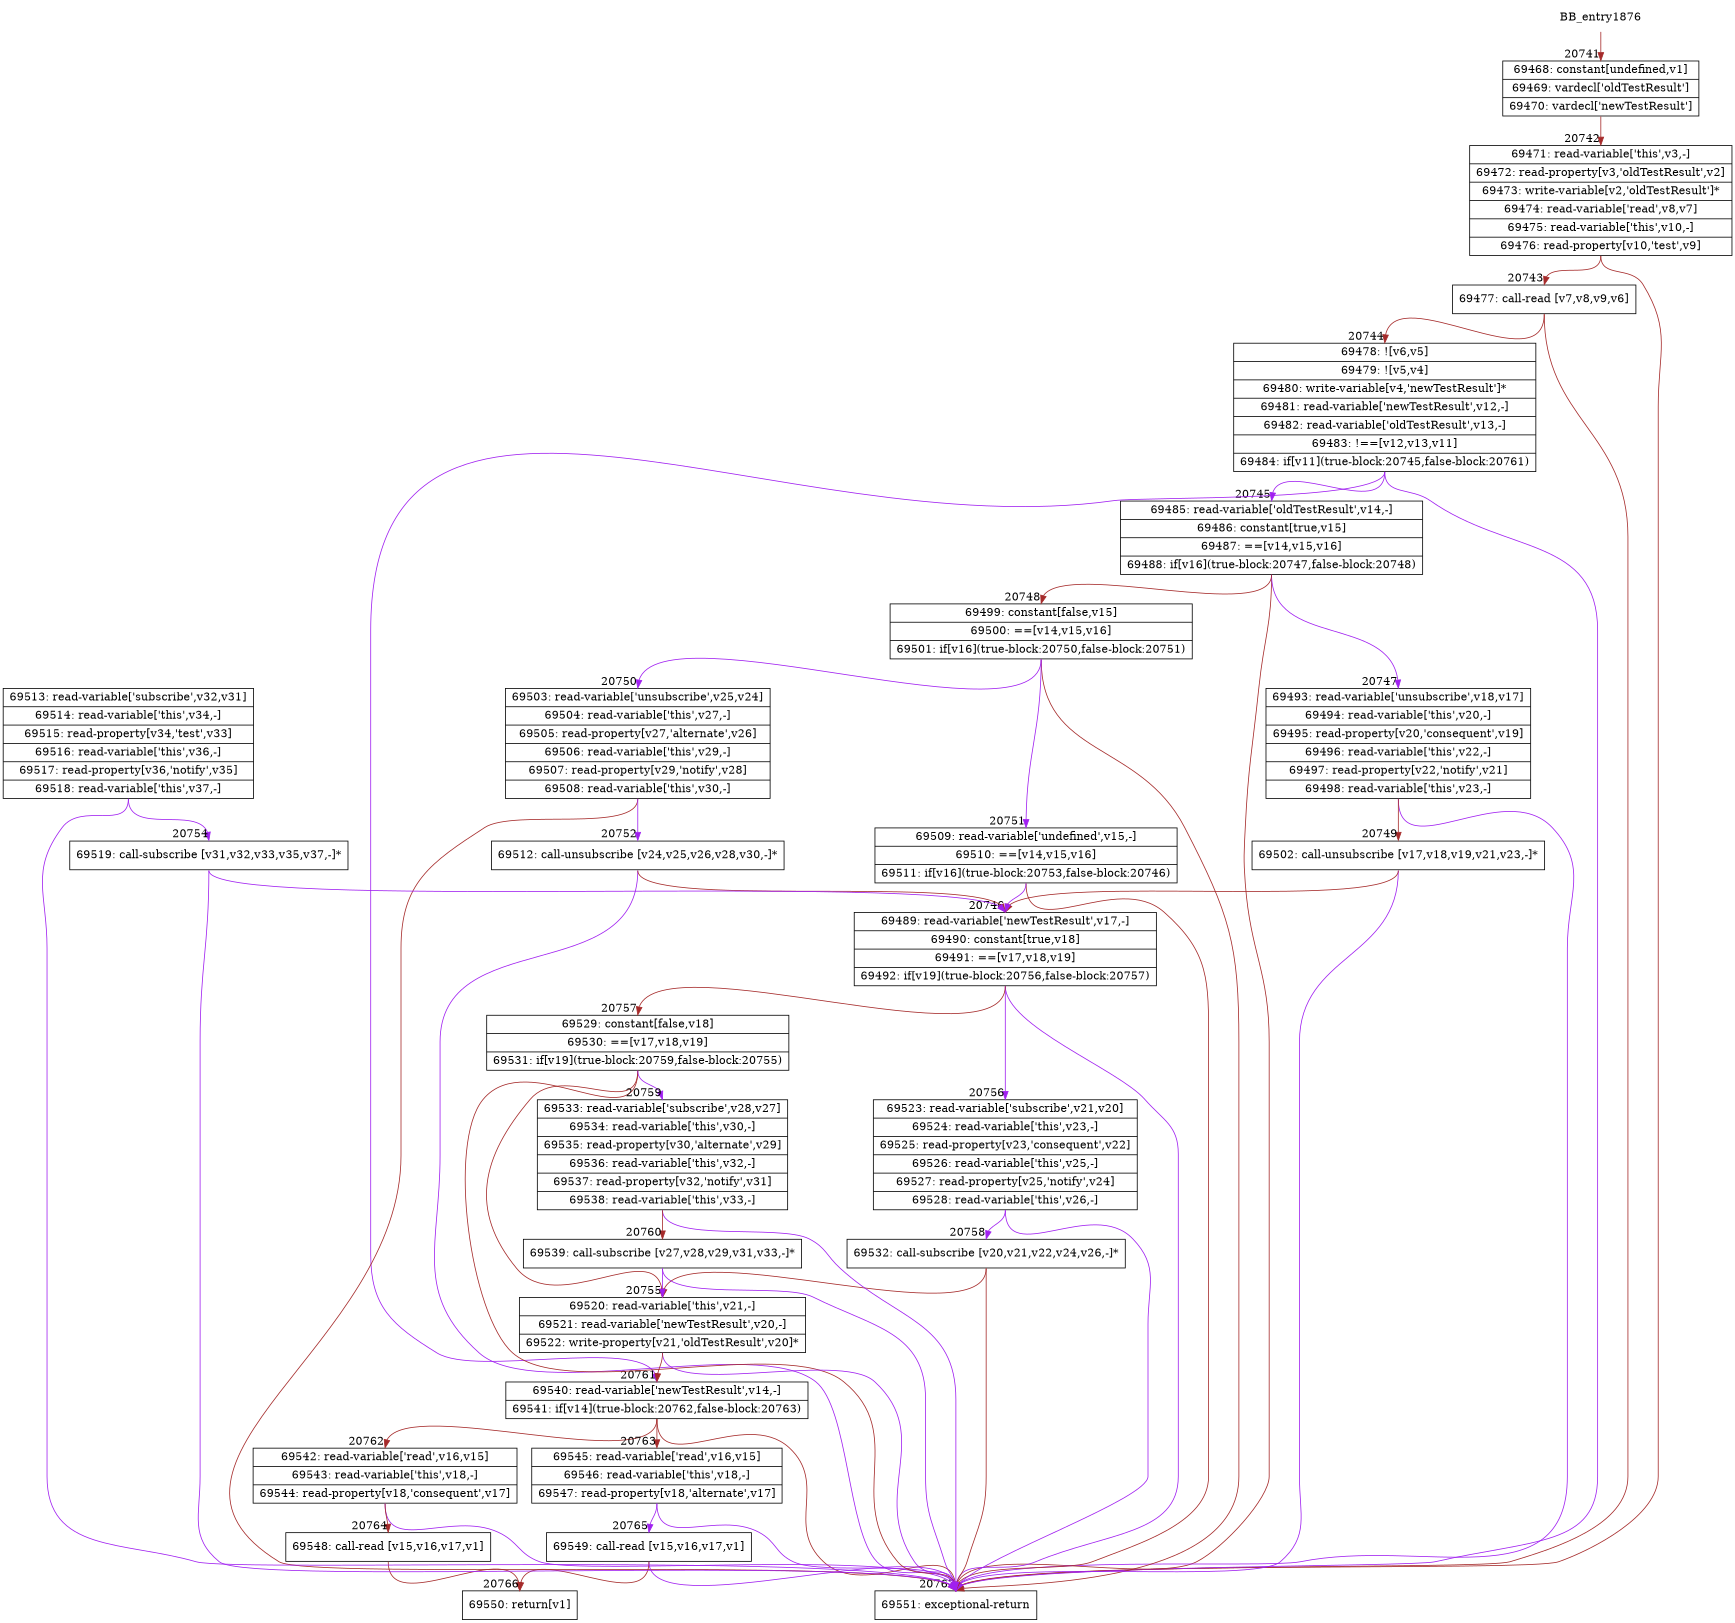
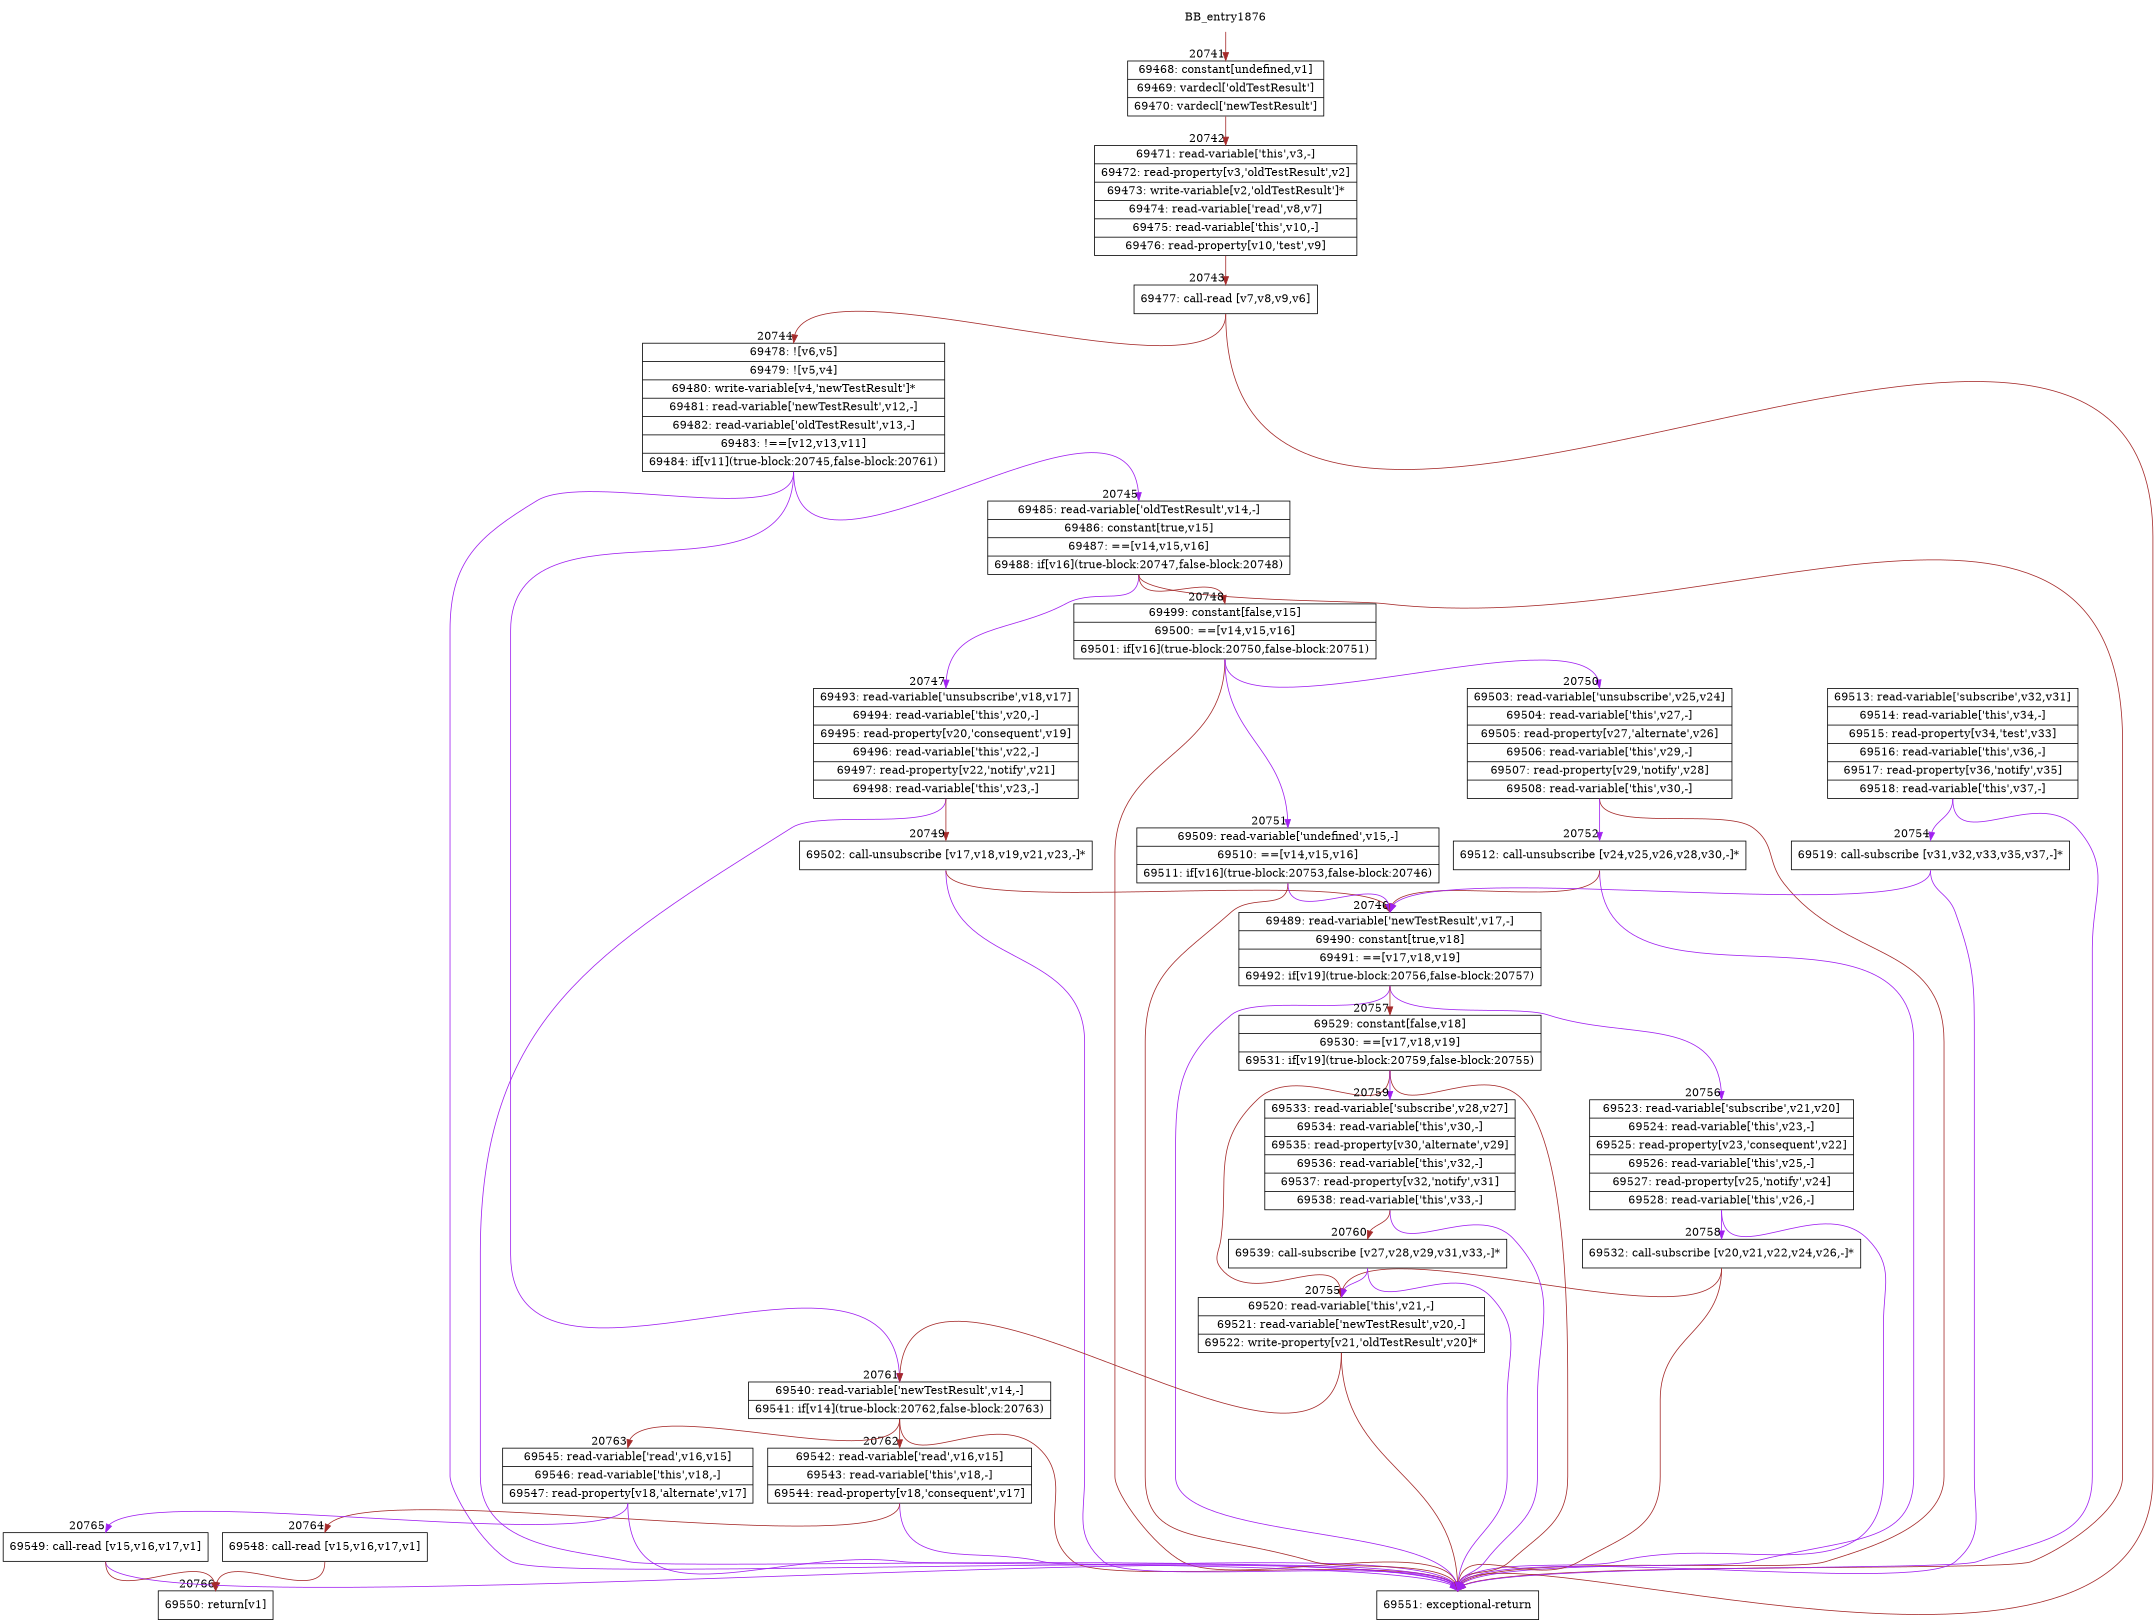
(1658, 1219) -> none
(879, 1387) -> (1397, 1469)
